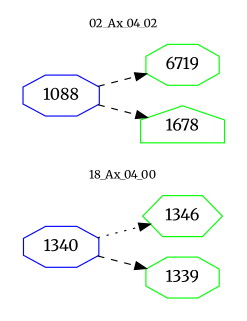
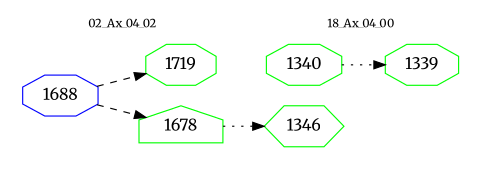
(183, 65) -> (181, 65)
(61, 96) -> (60, 96)
(119, 232) -> (239, 126)
(61, 247) -> (304, 65)
(116, 261) -> (358, 65)
